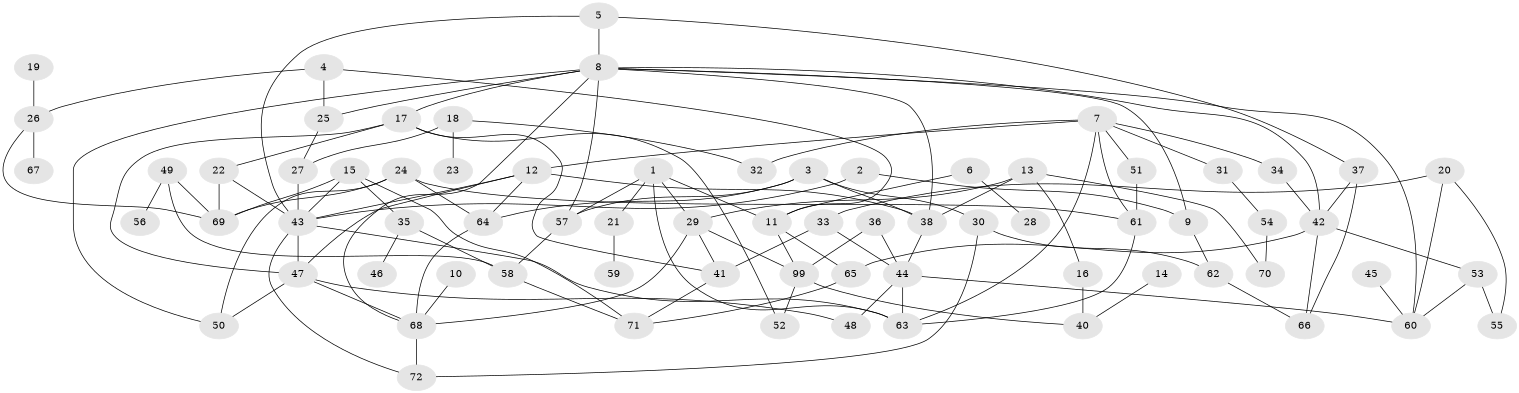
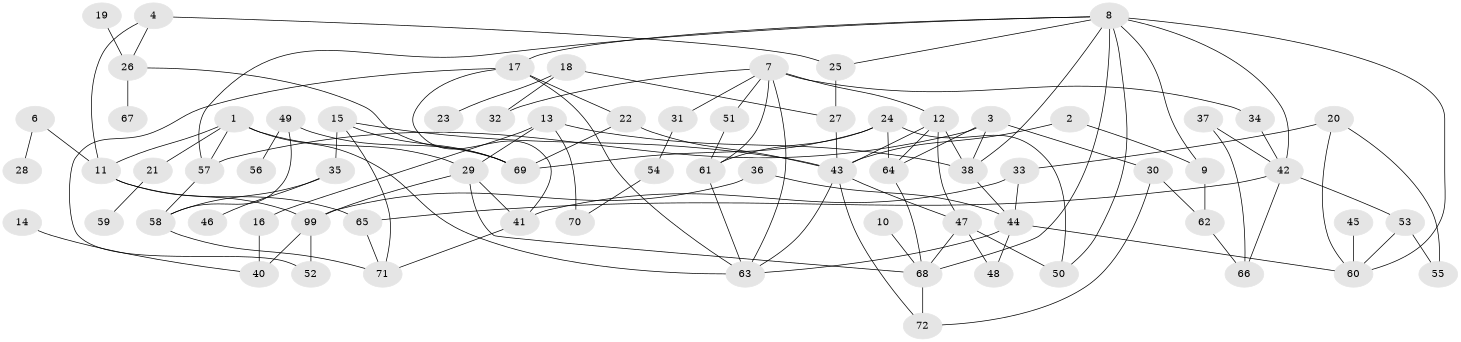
(599, 16) -> none
(136, 162) -> (623, 177)
